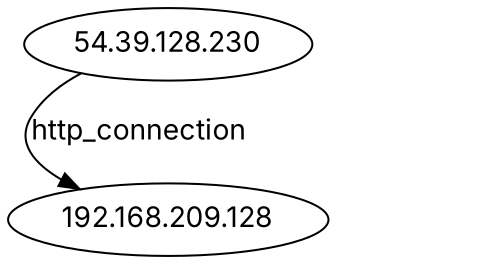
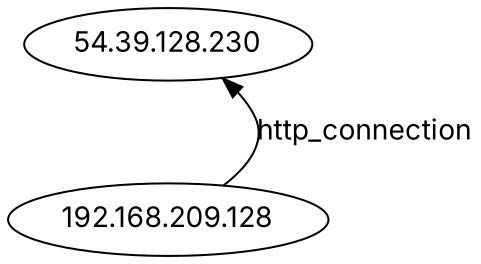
(29, 122) -> (257, 142)
